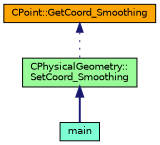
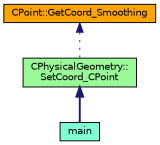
(80, 73) -> (80, 73)
